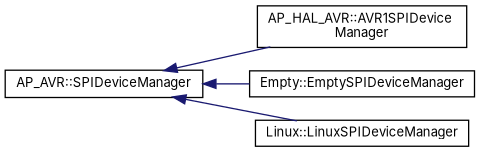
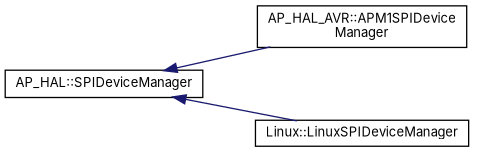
(362, 27) -> (362, 27)
(104, 84) -> (104, 84)
(362, 84) -> none
